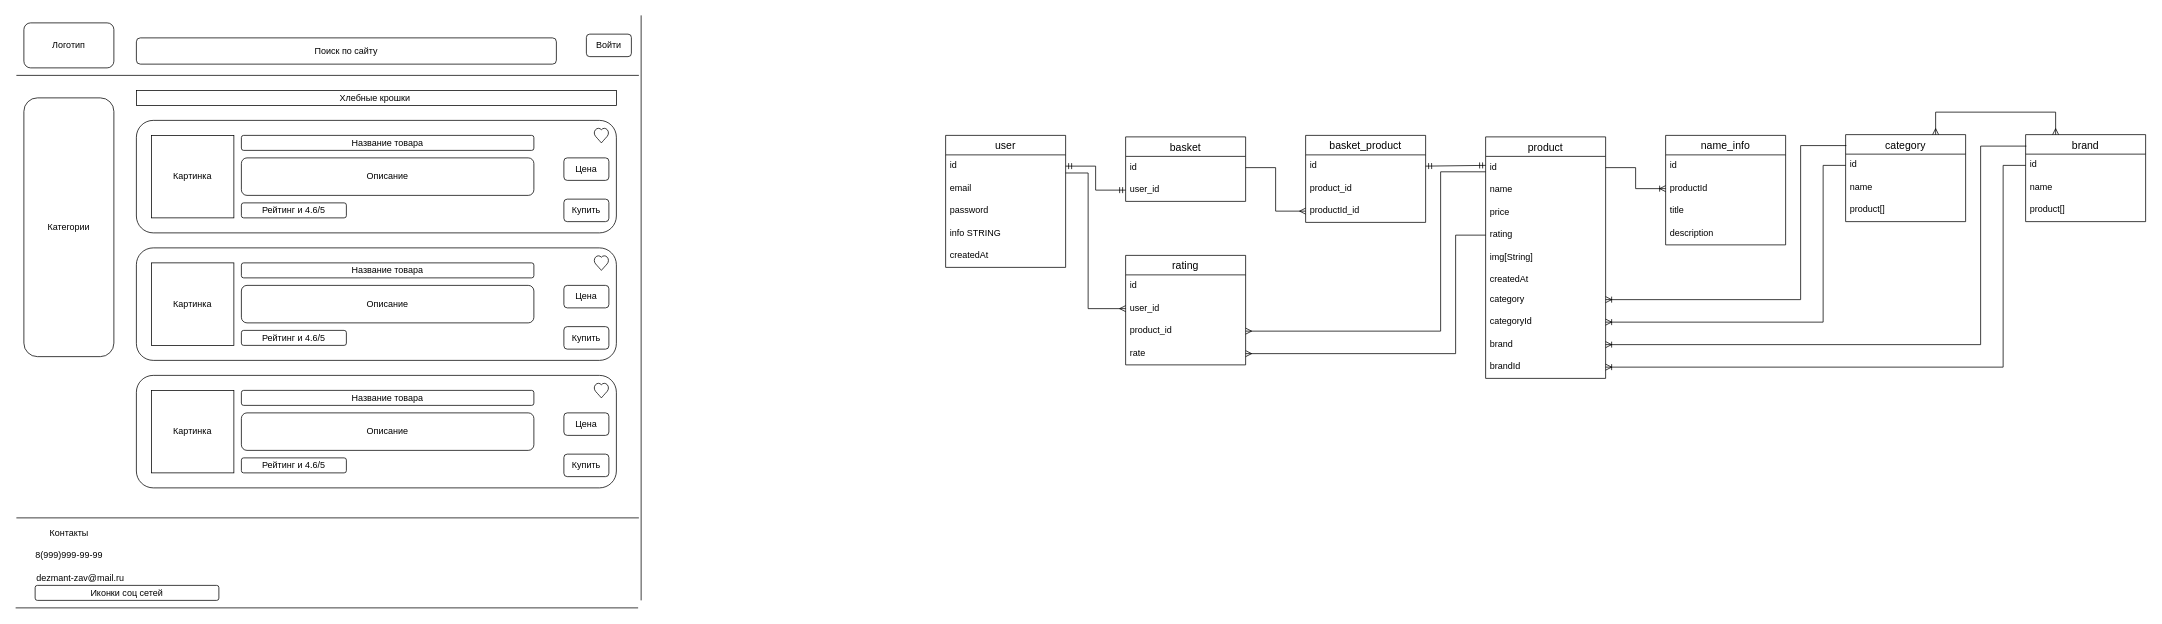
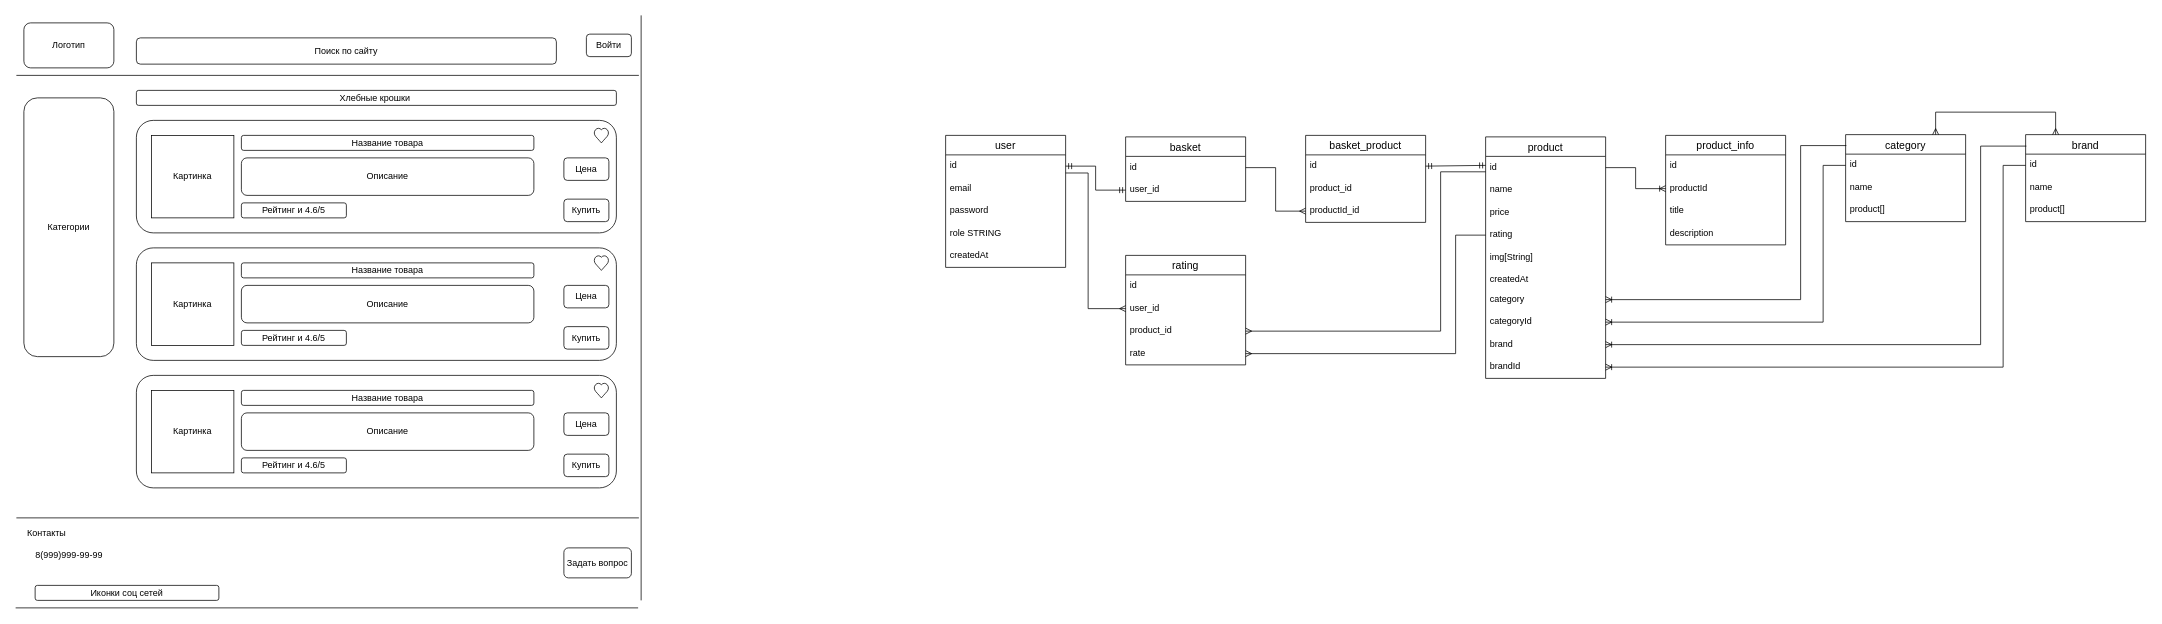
(376, 98) -> (376, 98)
(1725, 146) -> (1725, 146)
(975, 233) -> (975, 233)
(69, 533) -> (46, 533)
none -> (597, 563)
(80, 578) -> none
